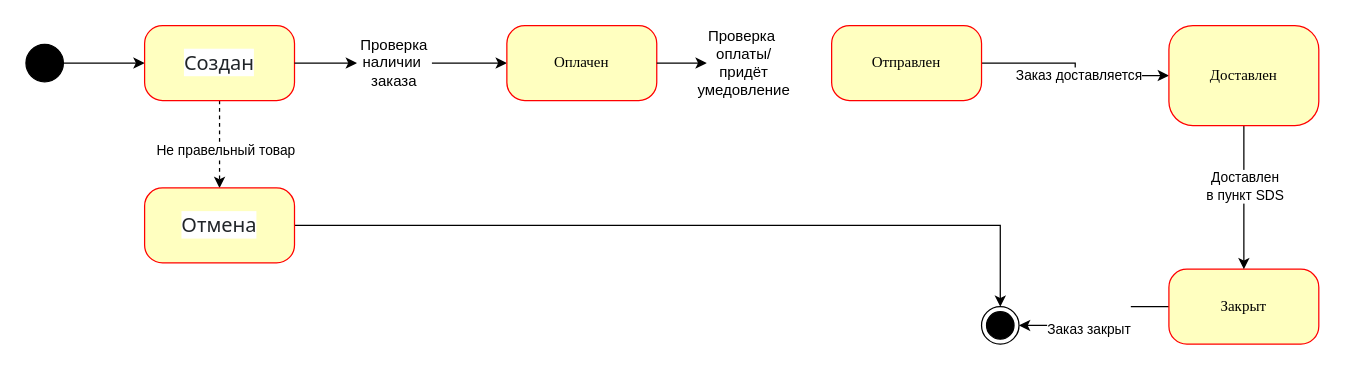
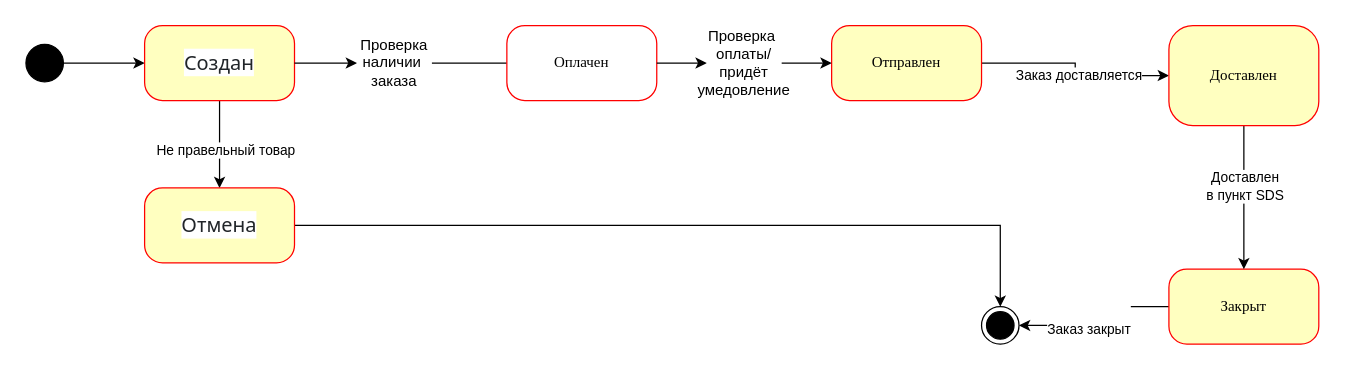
(497, 63) -> (500, 63)
(582, 63) -> (582, 63)
none -> (803, 63)
(219, 120) -> (219, 120)
